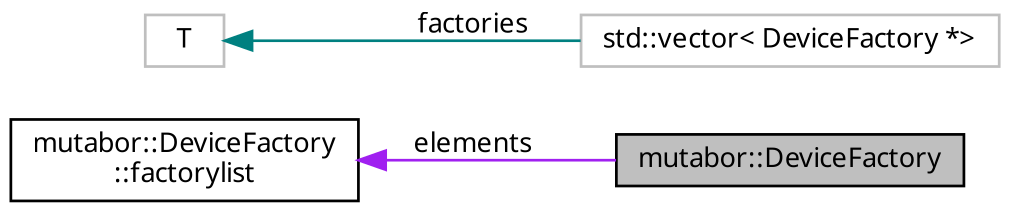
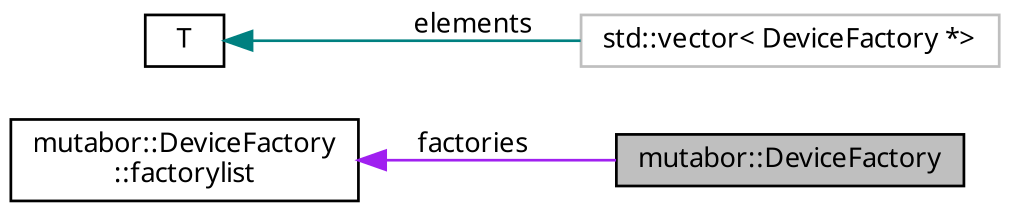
(470, 26) -> (470, 26)
(185, 41) -> (185, 41)
(470, 145) -> (470, 145)
